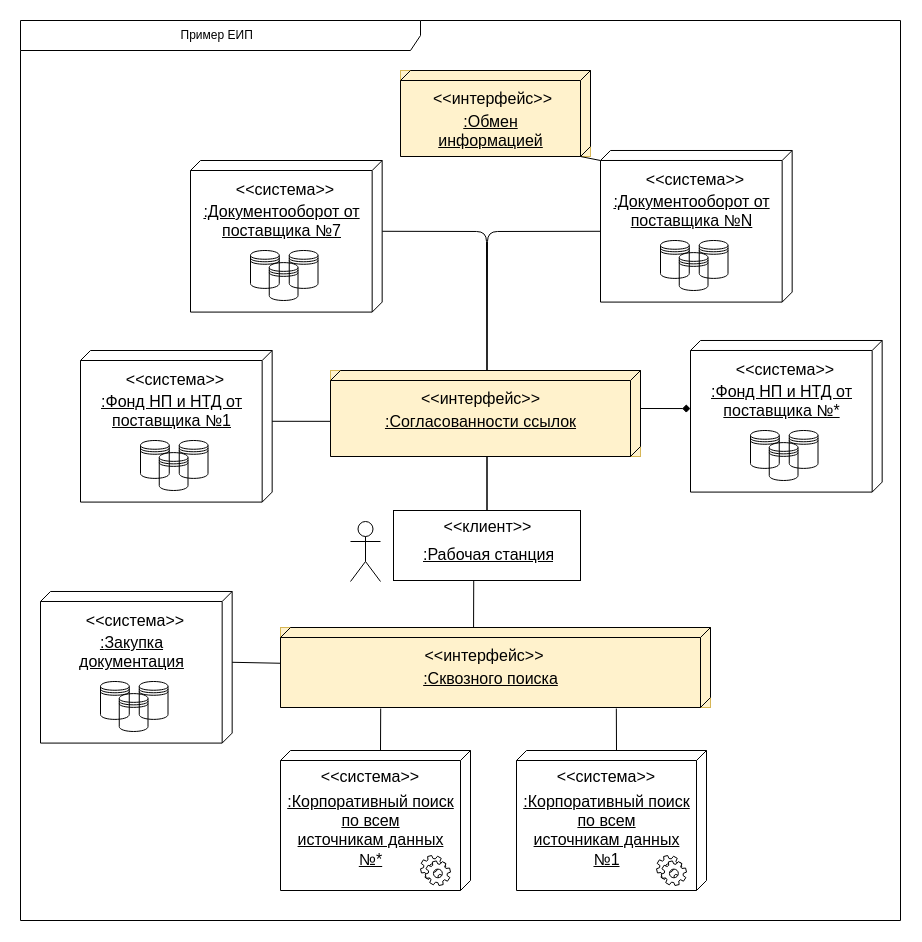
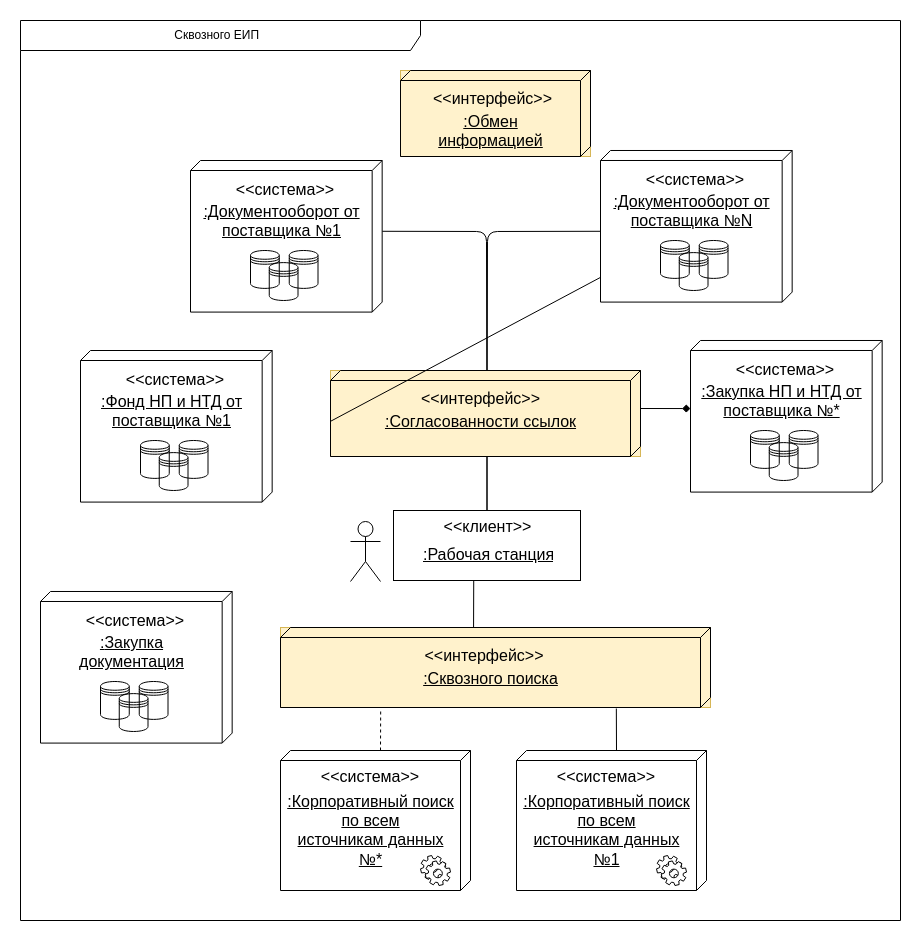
(221, 36) -> (221, 36)
(591, 159) -> none
(282, 222) -> (282, 222)
(782, 402) -> (782, 402)
(301, 421) -> (465, 350)
(256, 663) -> none
(381, 729) -> (381, 729)
